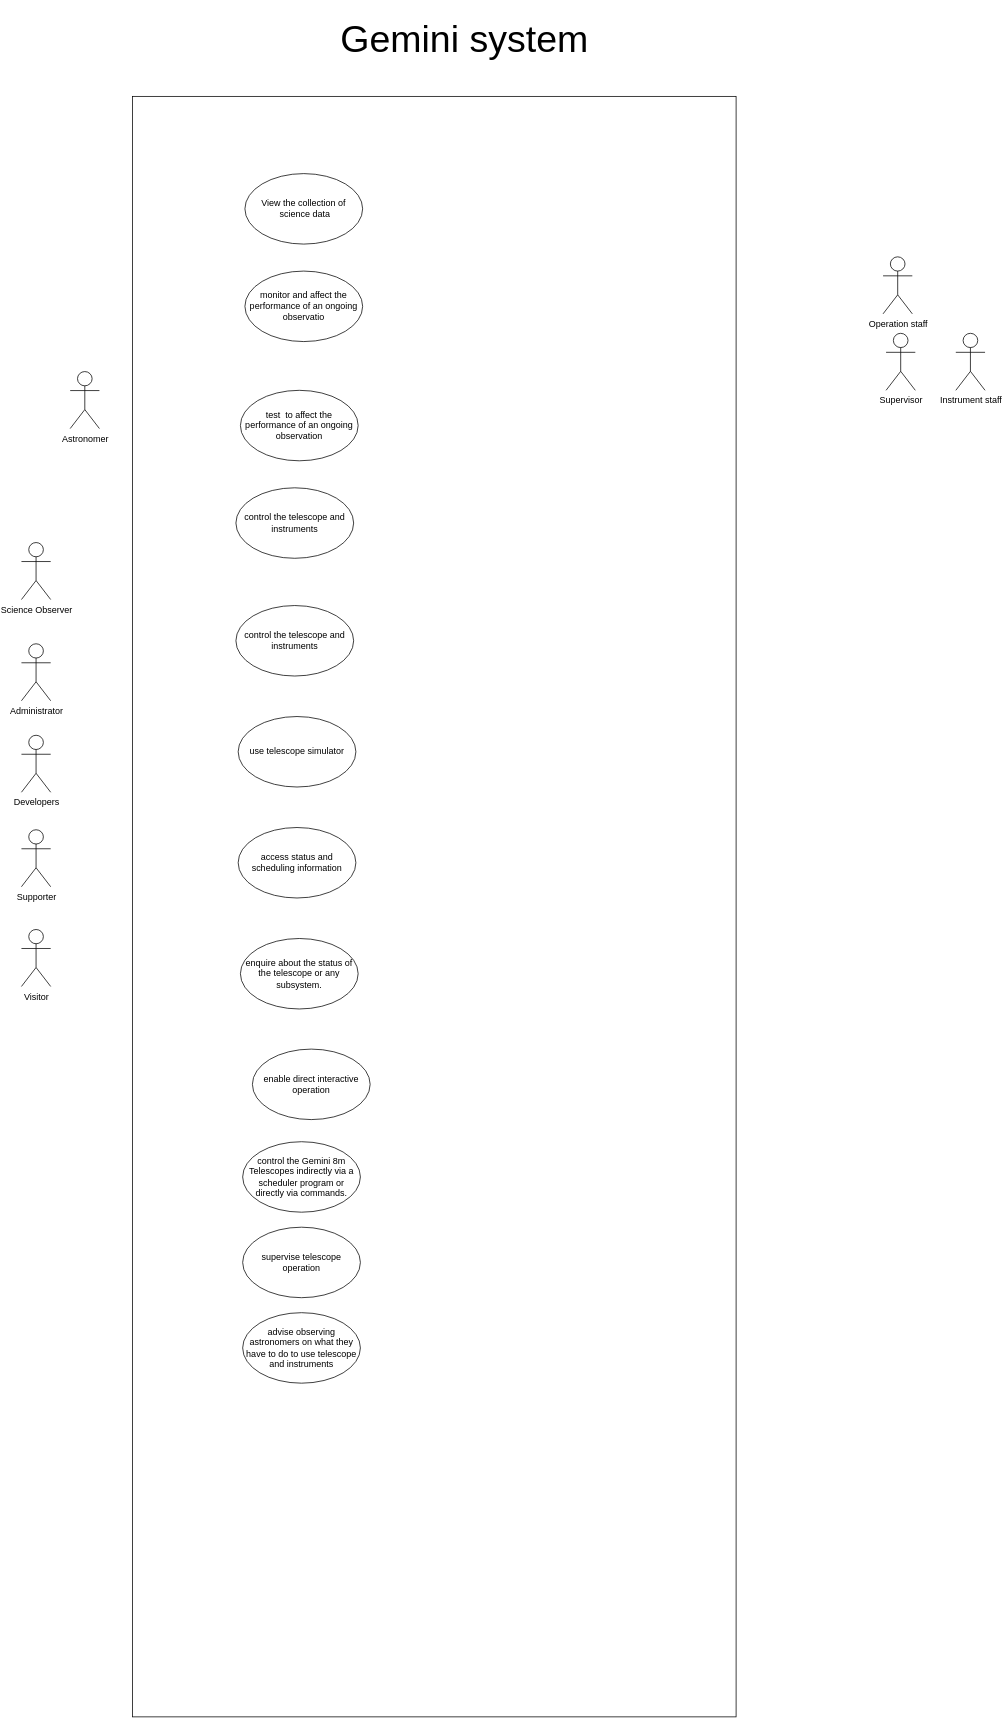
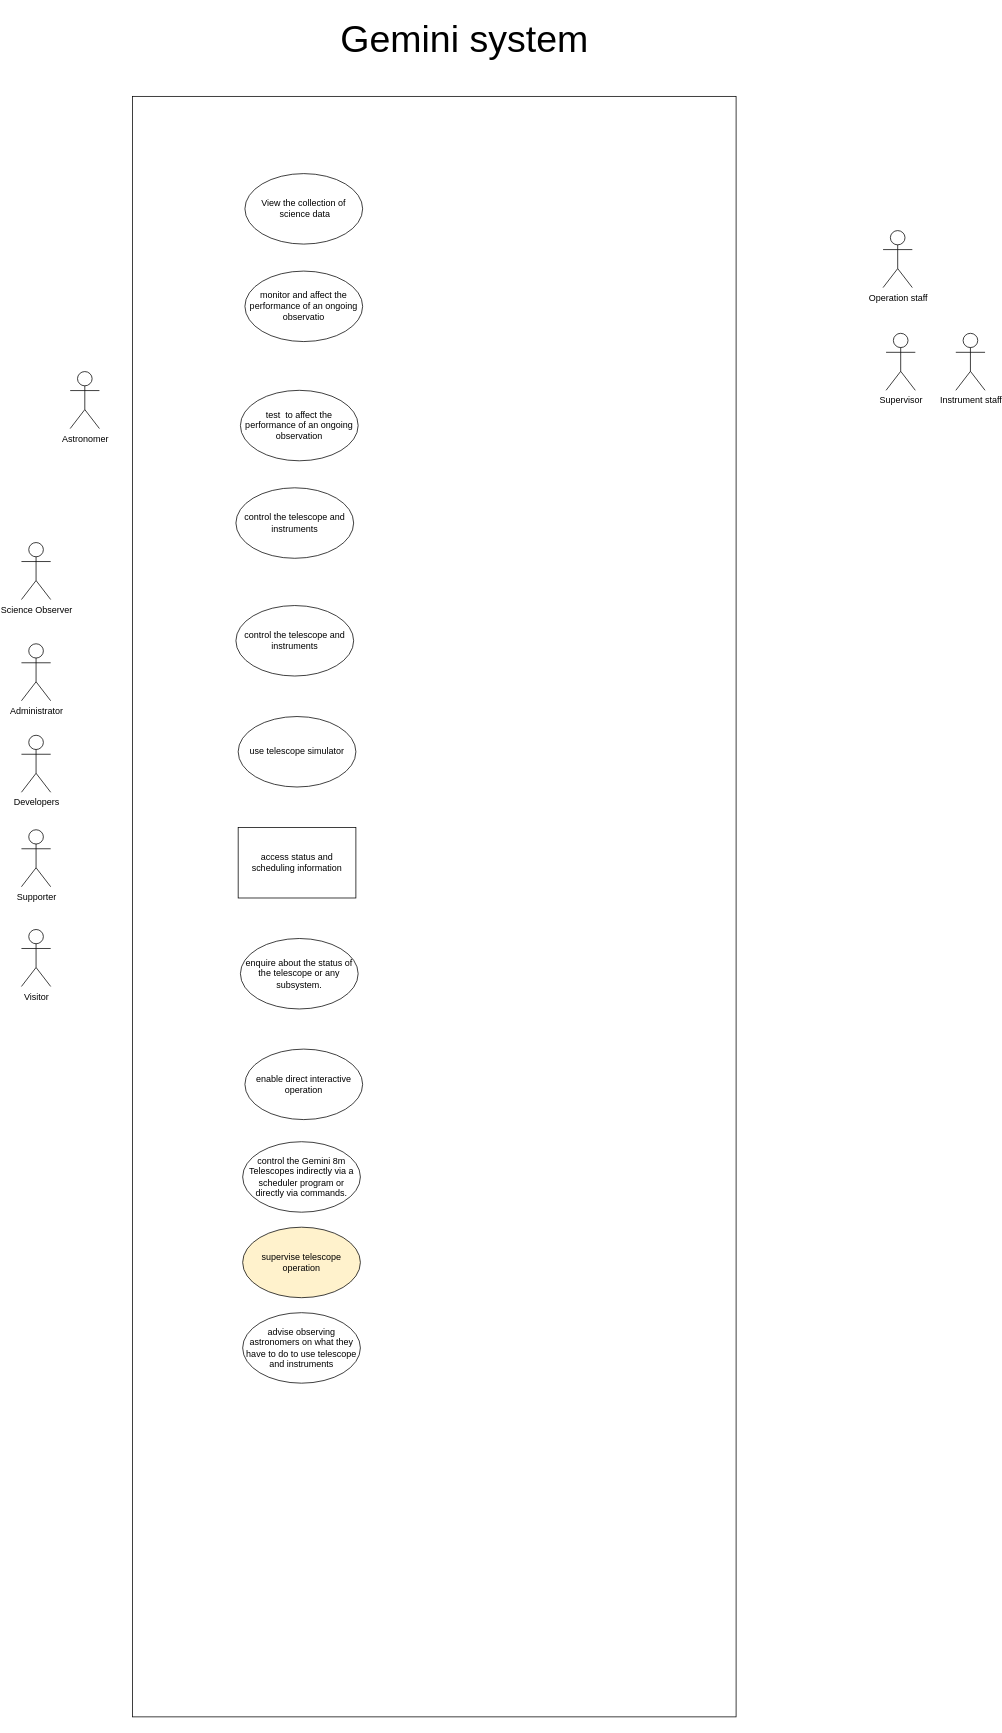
(898, 285) -> (898, 259)
(297, 863) -> (297, 863)
(311, 1085) -> (304, 1085)
(302, 1263) -> (302, 1263)
